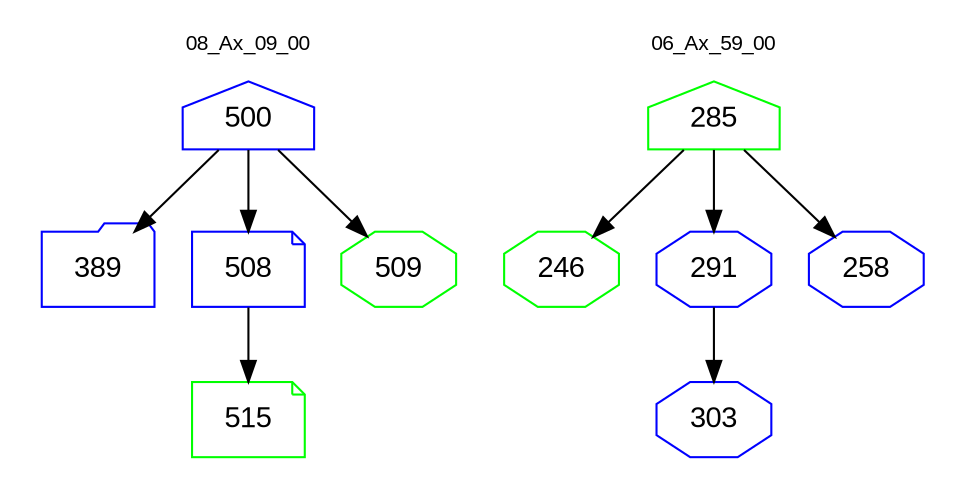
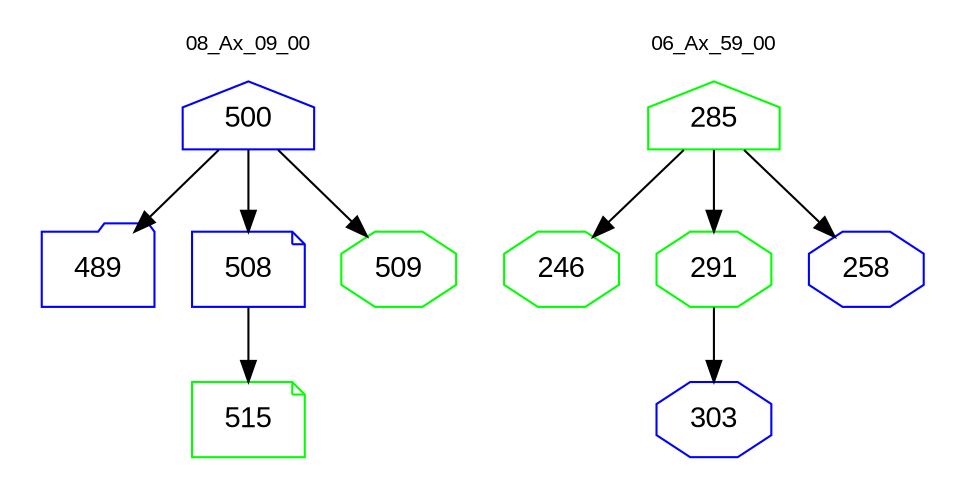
(98, 269) -> (98, 269)
(714, 269) -> (714, 269)
